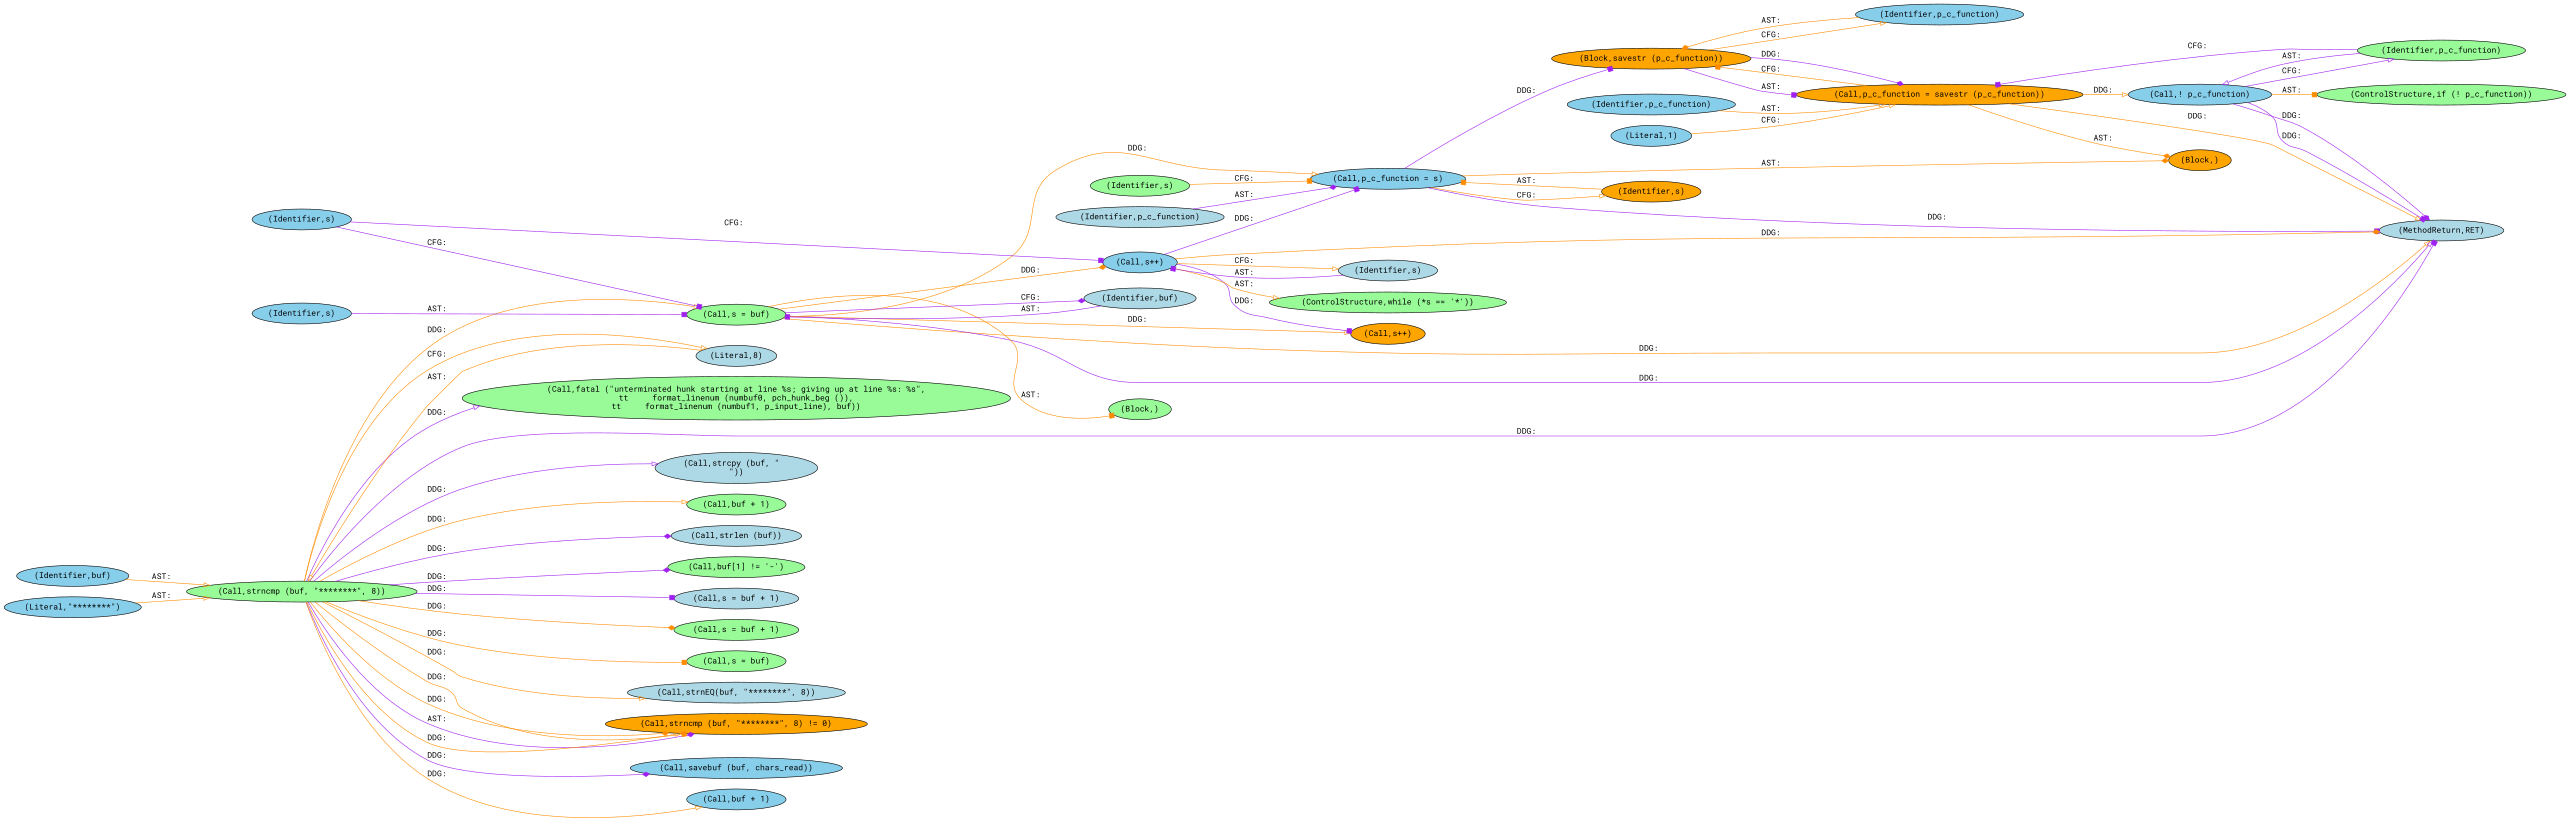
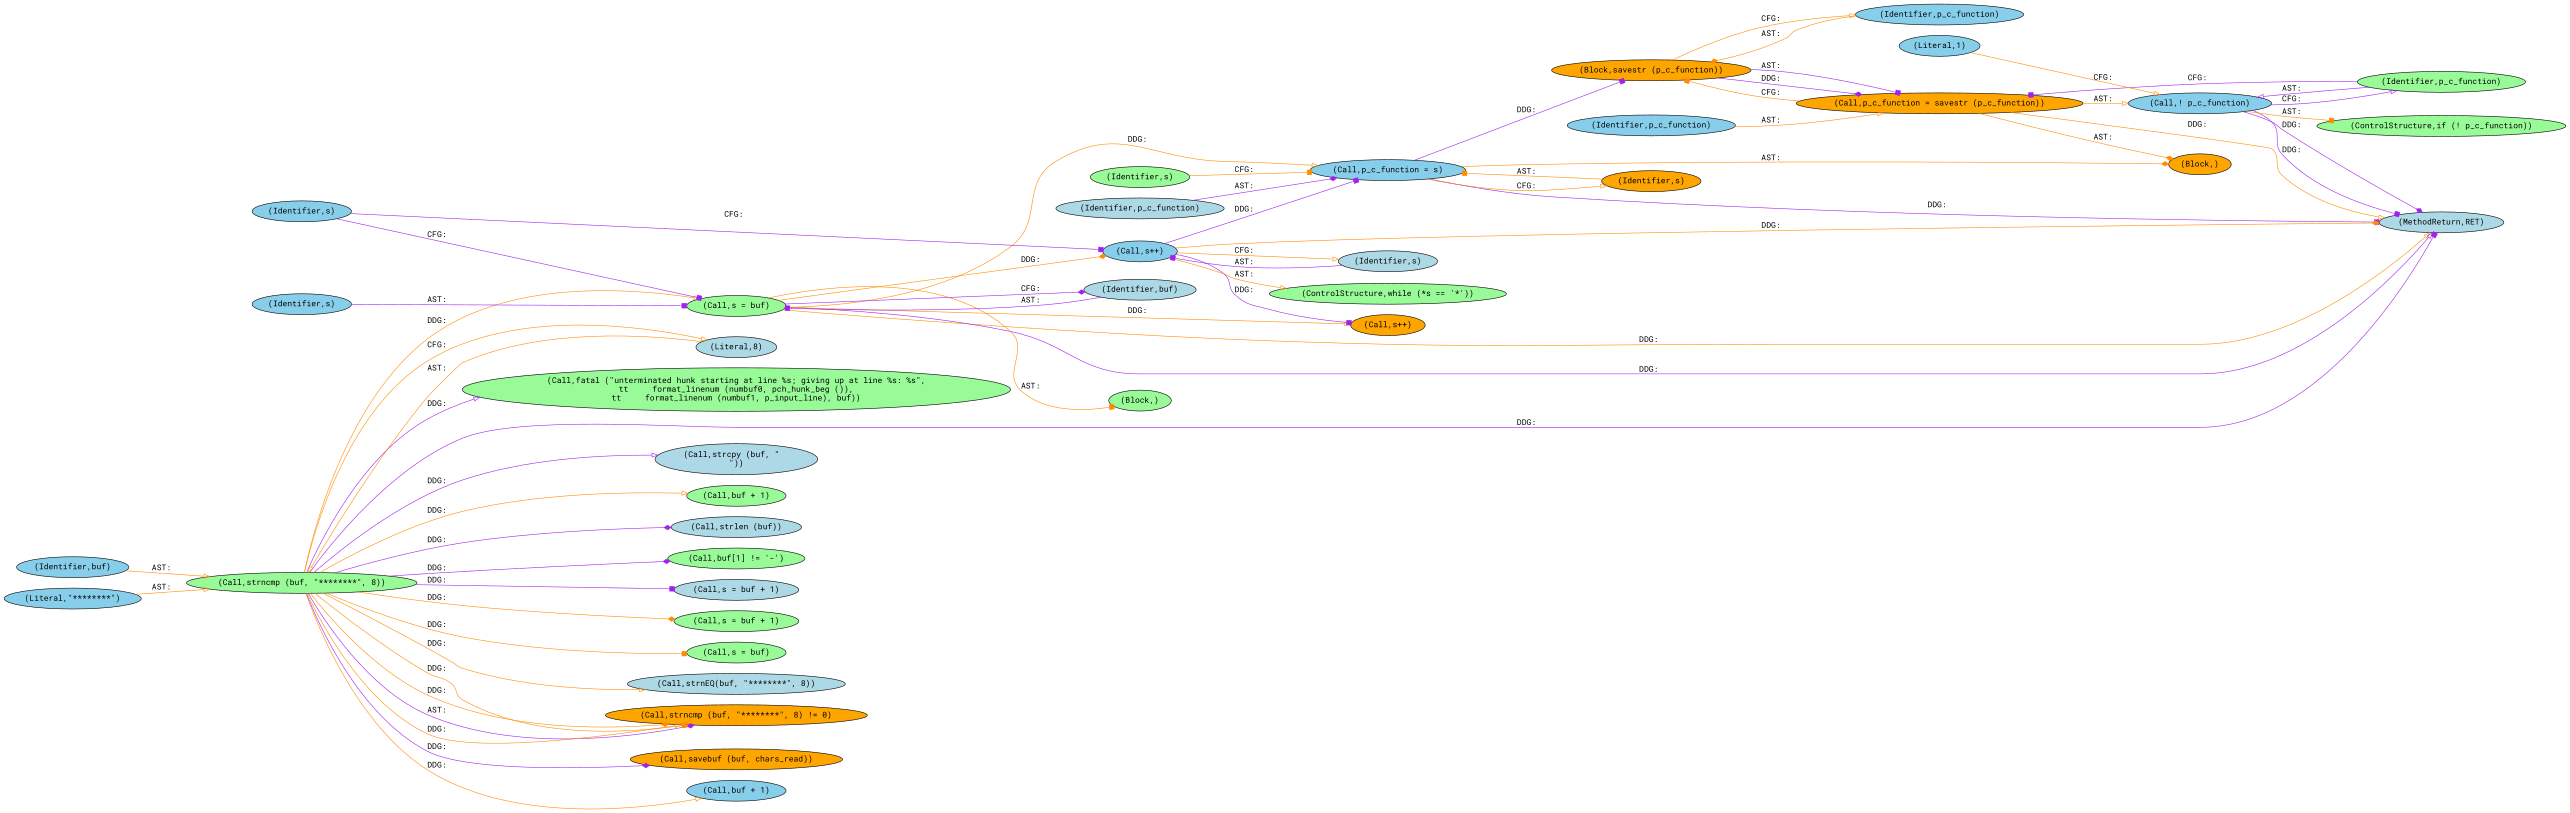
(2106, 90) -> (2106, 99)
(1791, 124) -> (2063, 73)
(736, 768) -> (736, 759)
